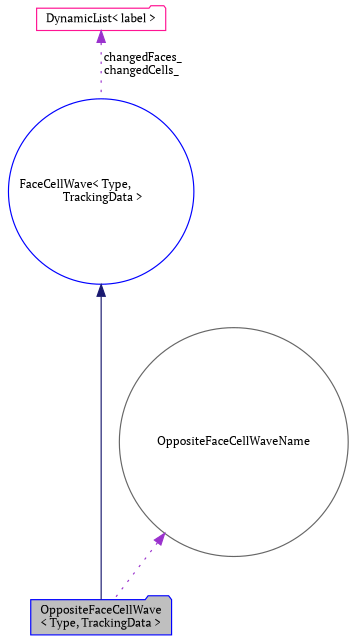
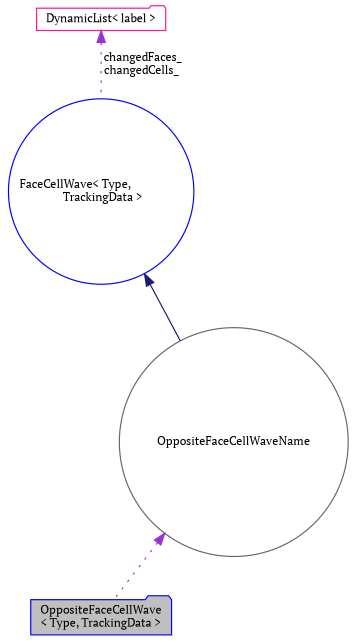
(101, 448) -> (165, 313)
